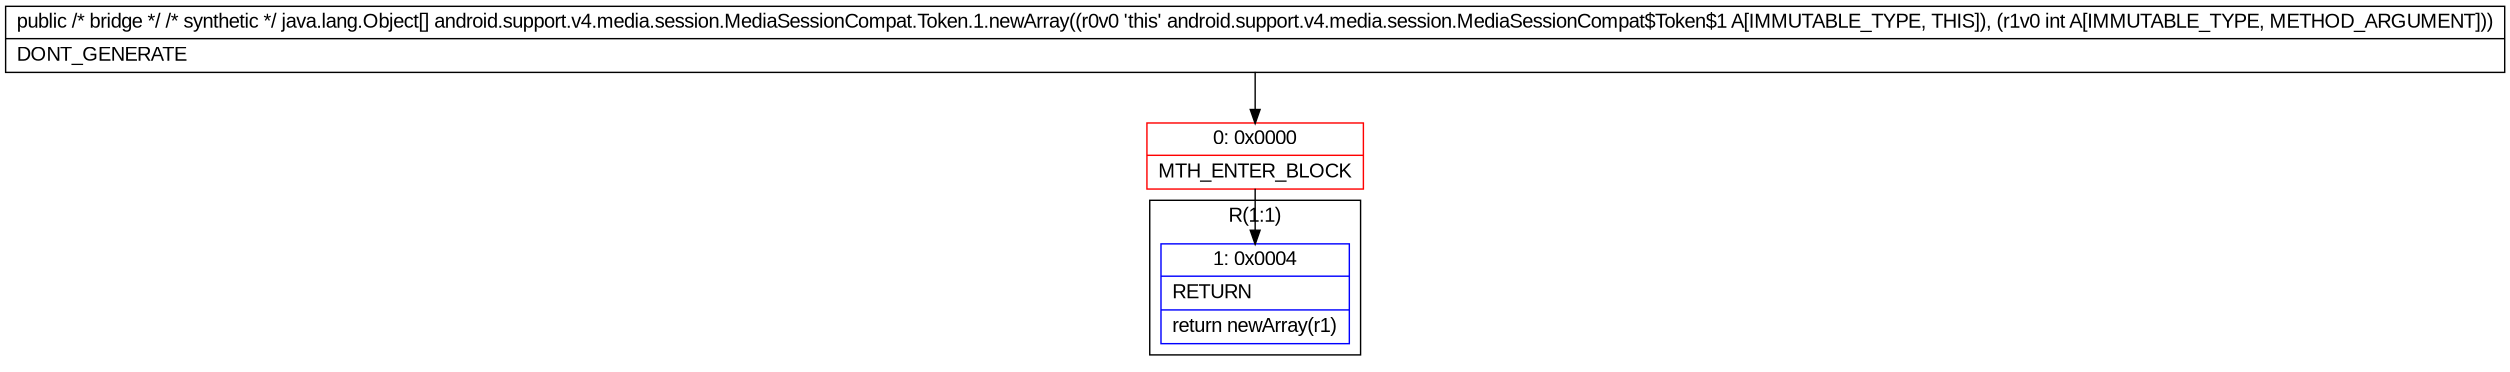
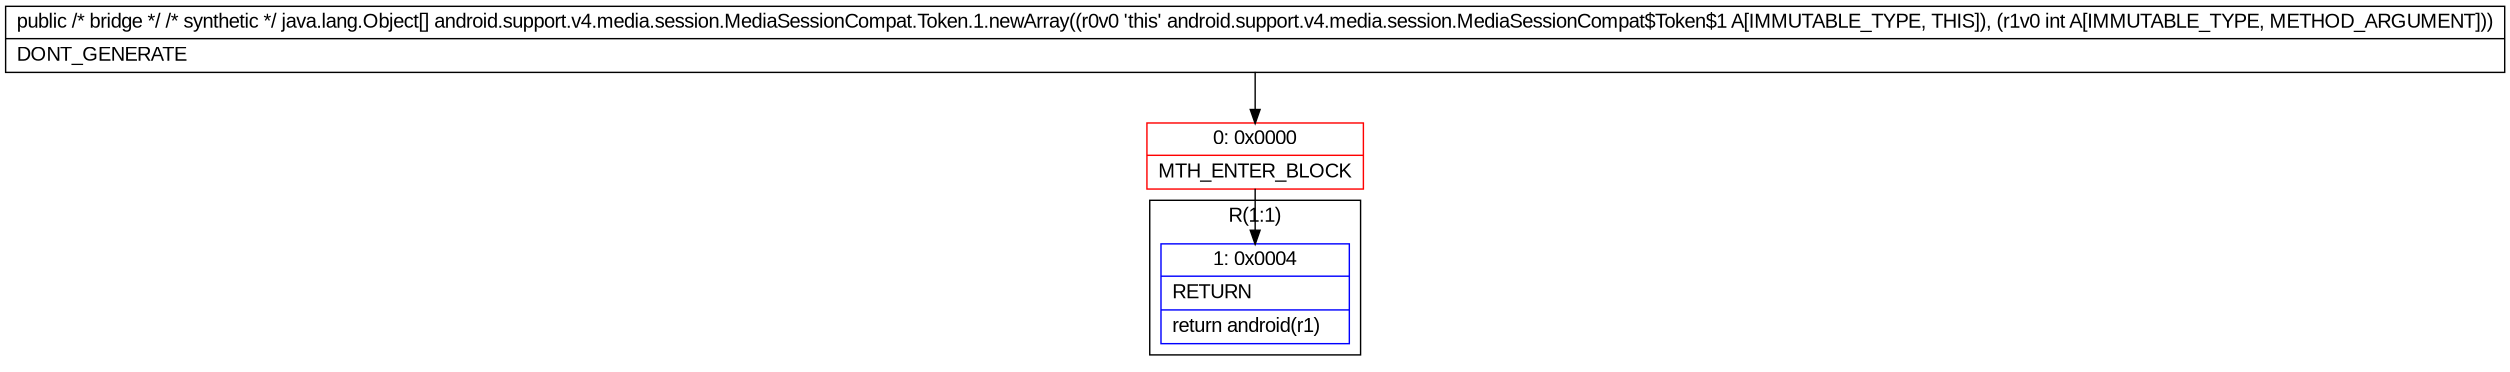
(1255, 326) -> (1247, 326)
